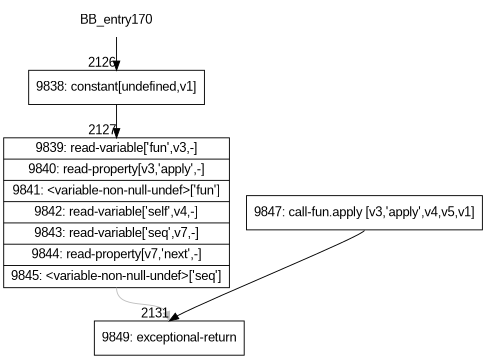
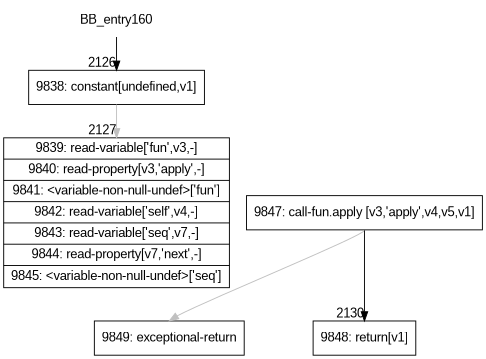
(117, 20) -> (117, 20)
(117, 116) -> (117, 116)
(271, 274) -> (271, 274)
(138, 304) -> none
none -> (364, 338)
